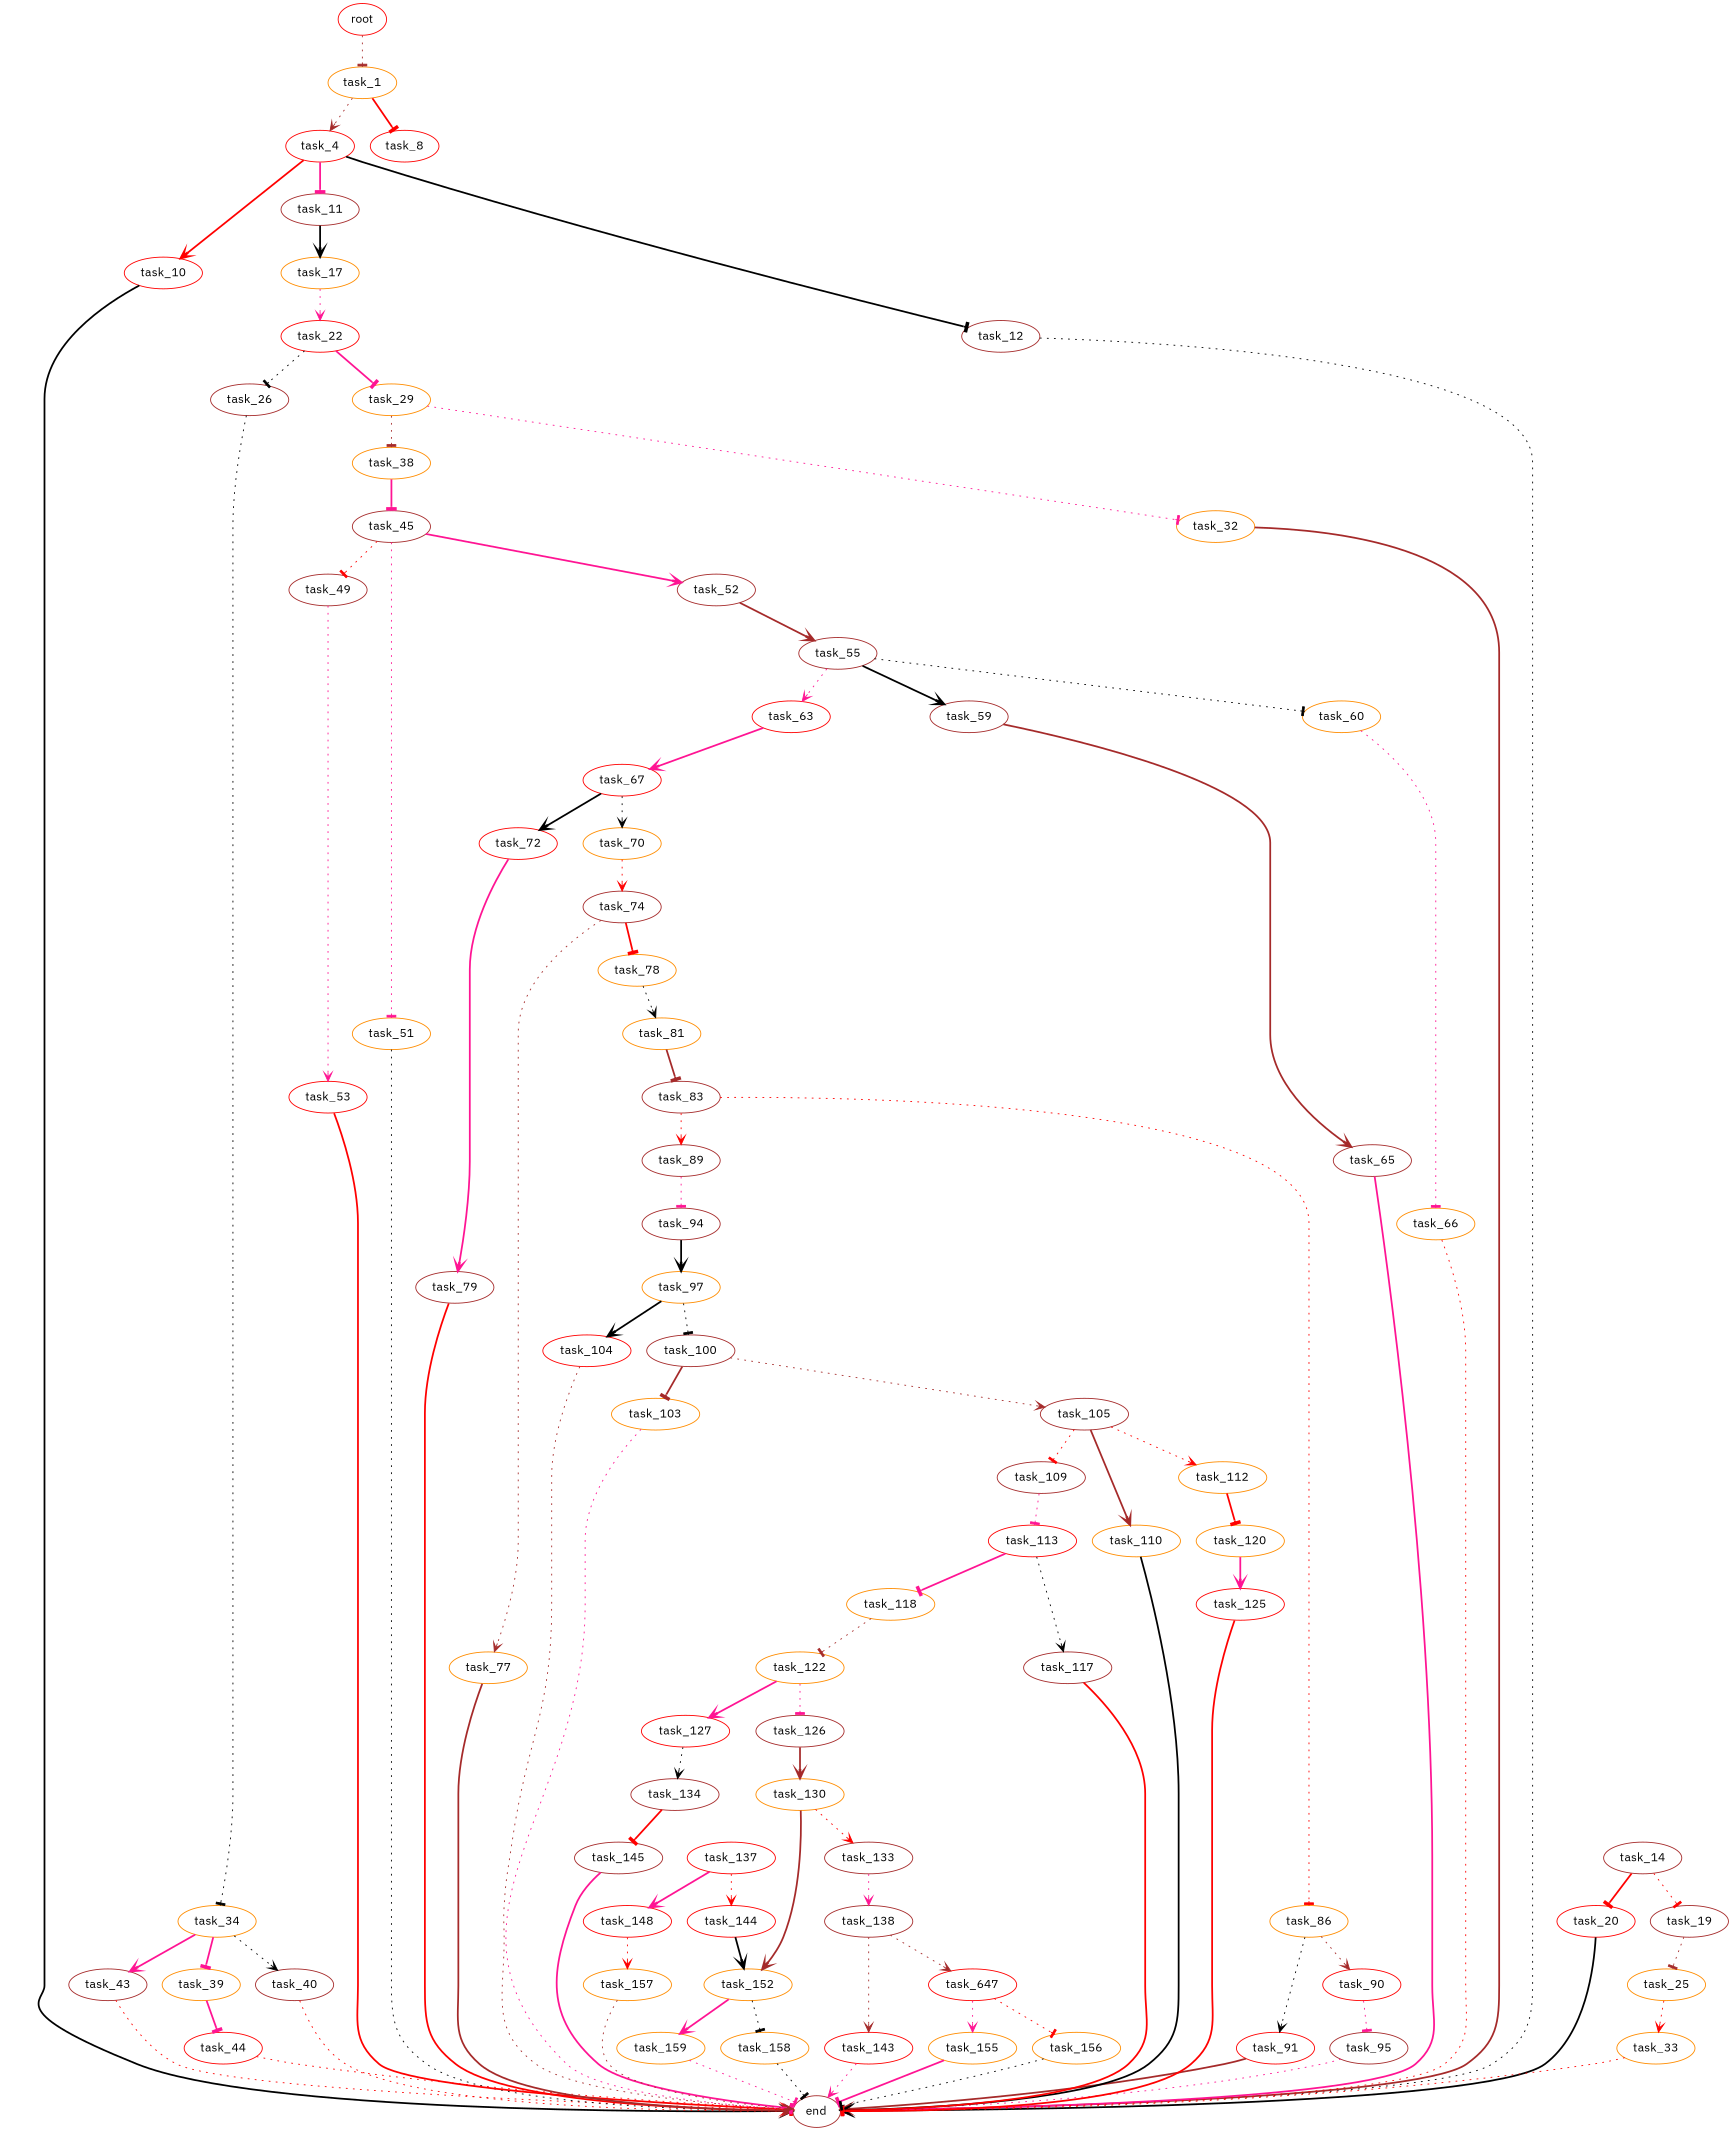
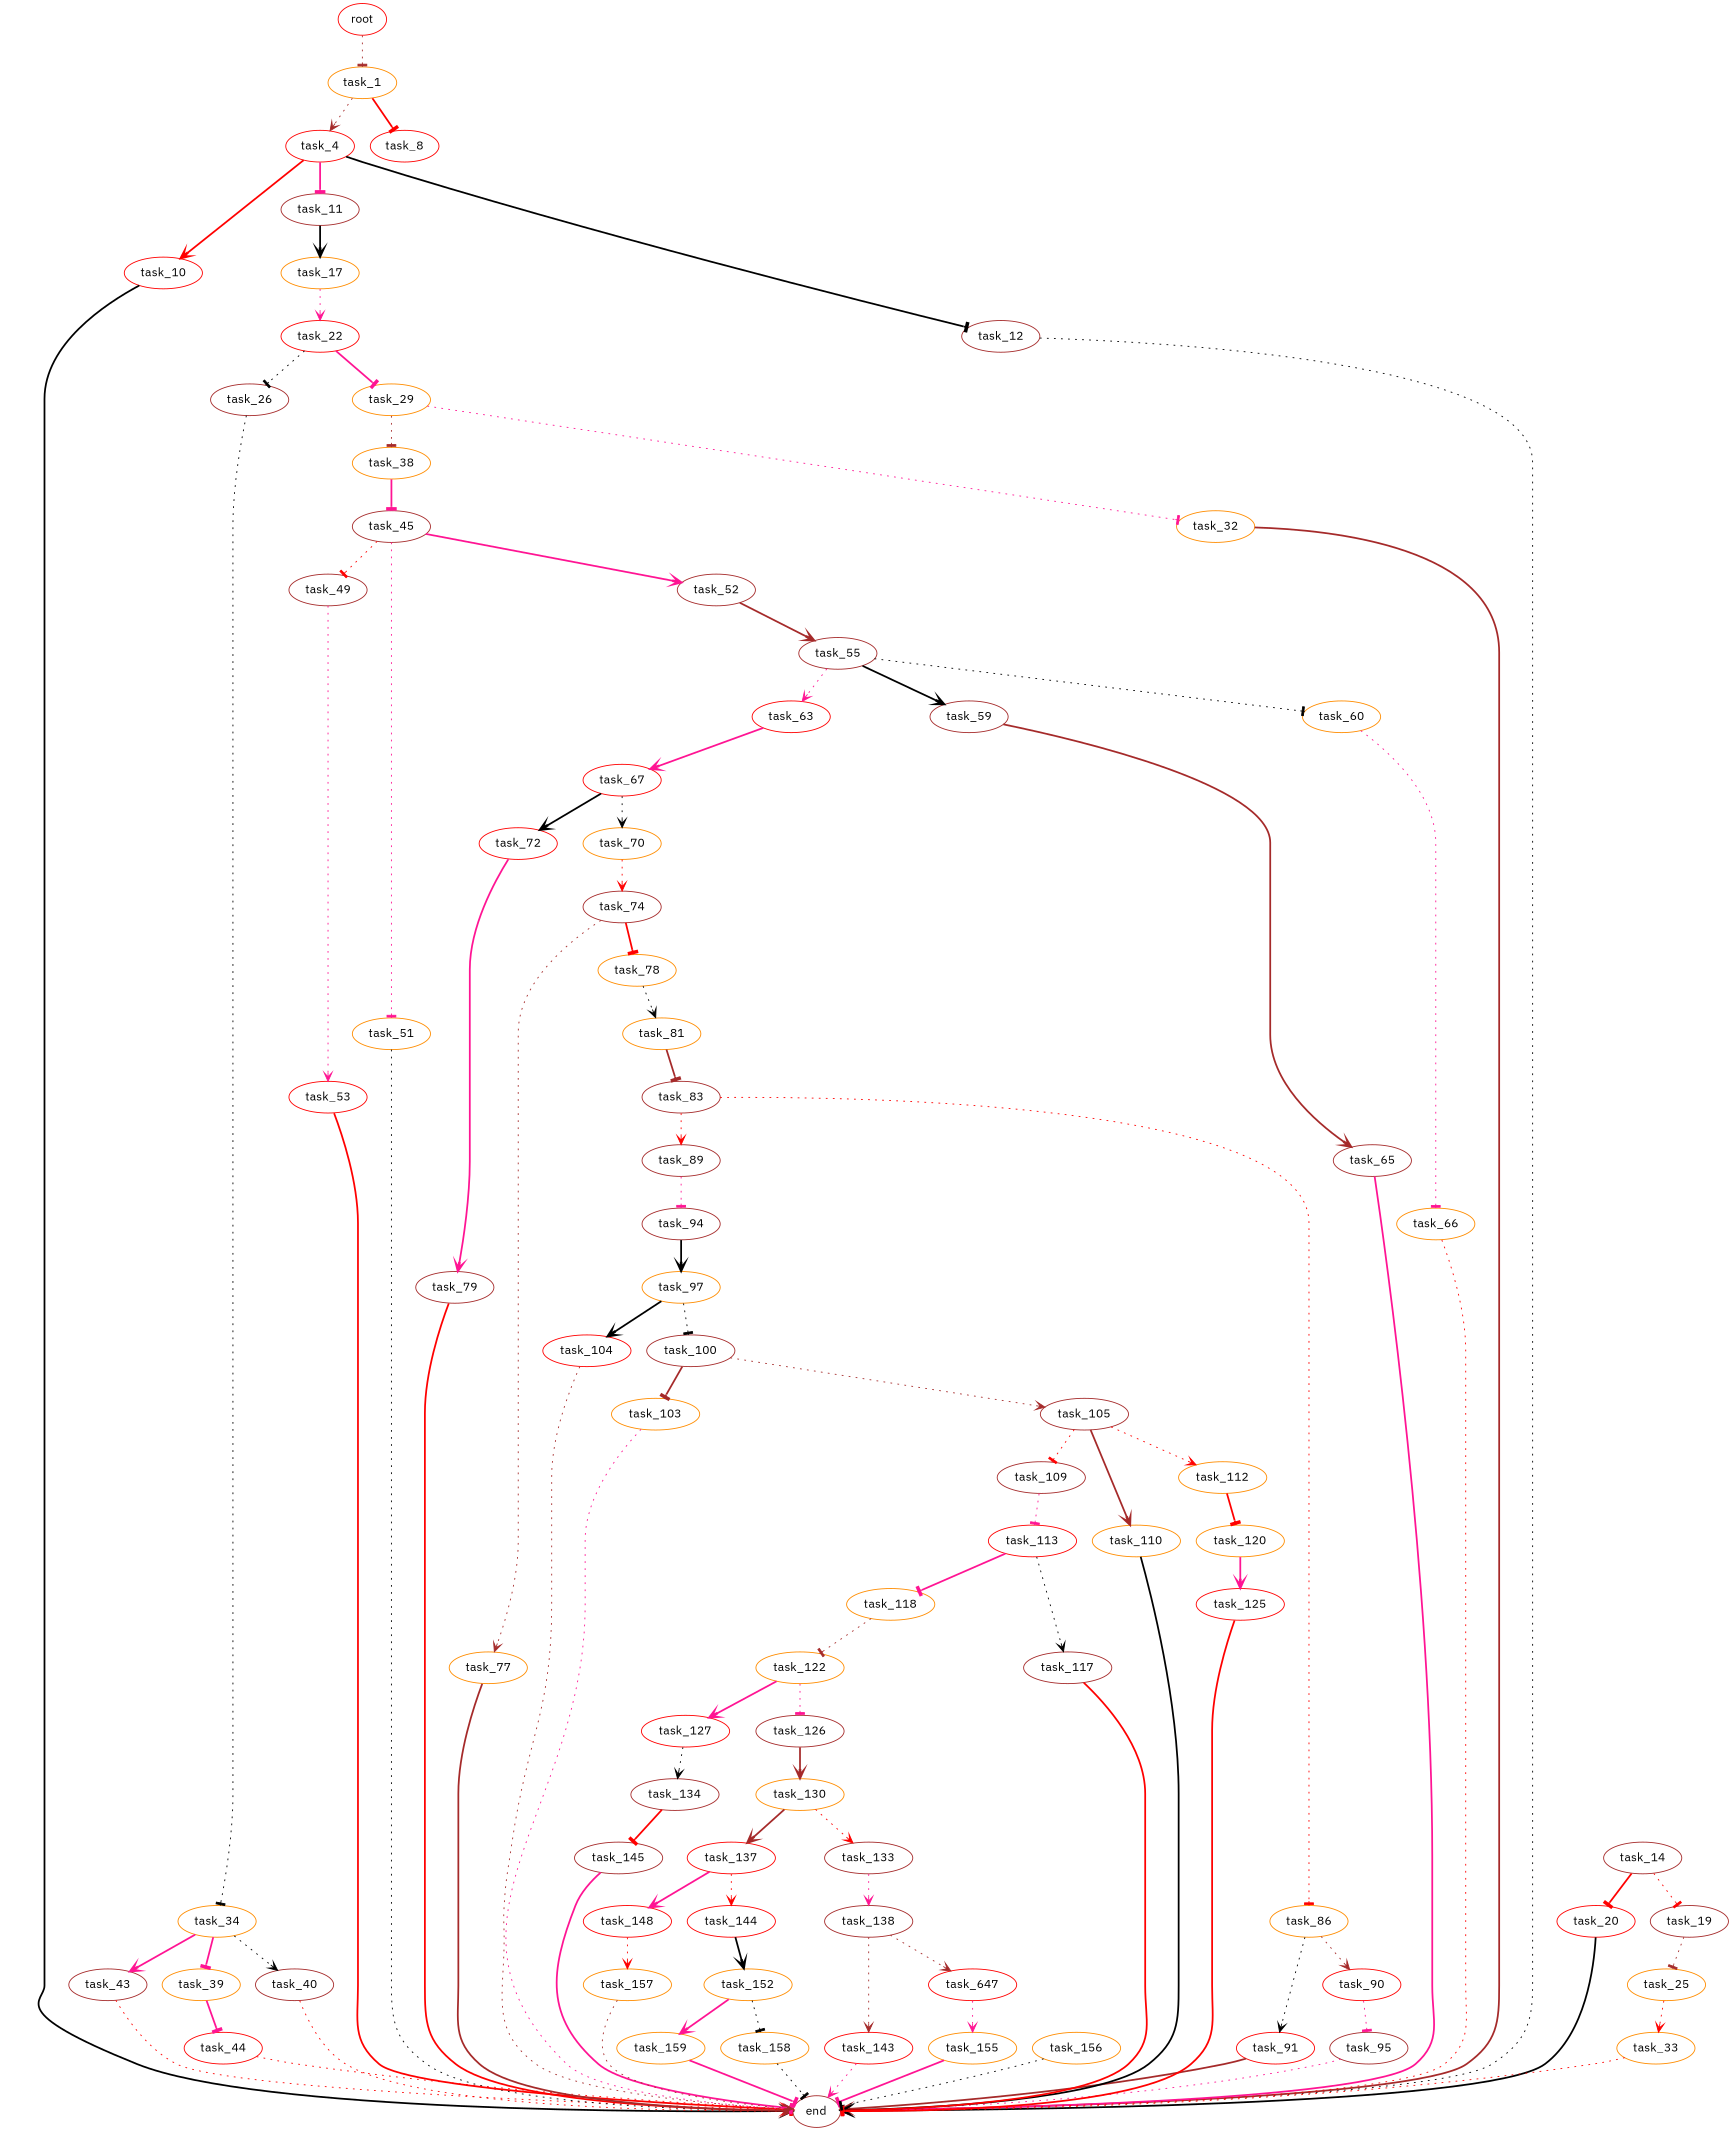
(796, 1890) -> (769, 1823)
(1023, 2015) -> none
(741, 2081) -> (741, 2081)
